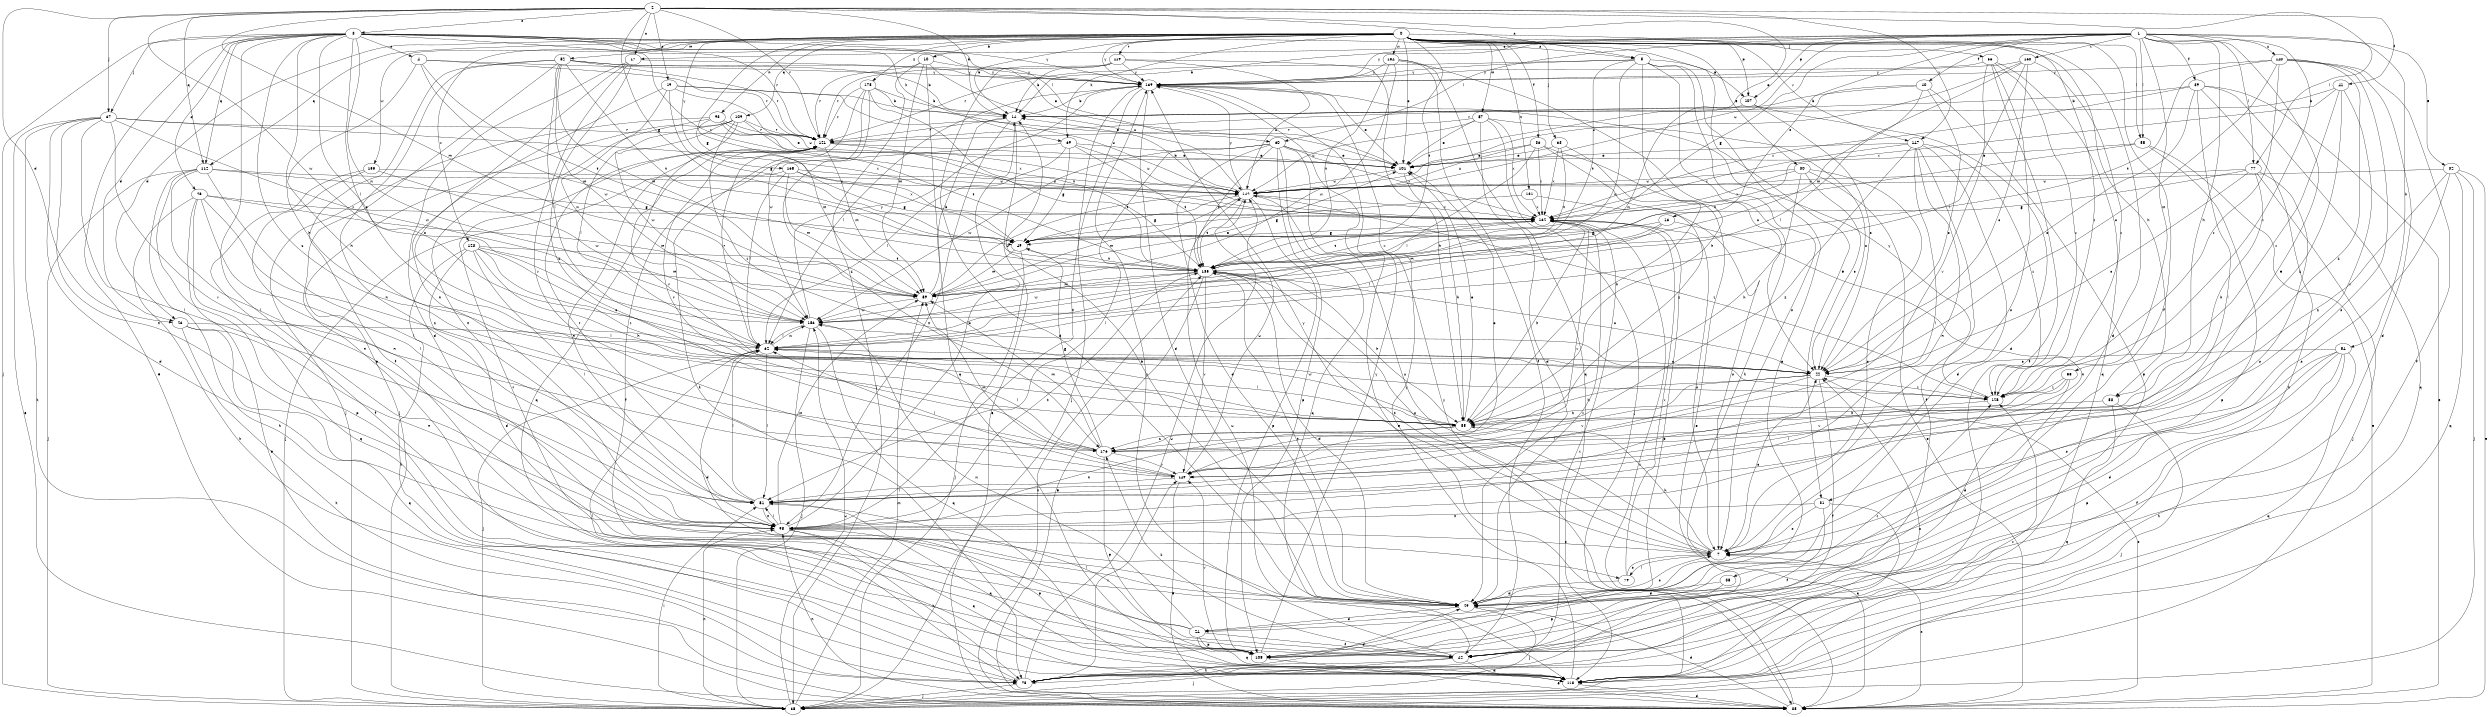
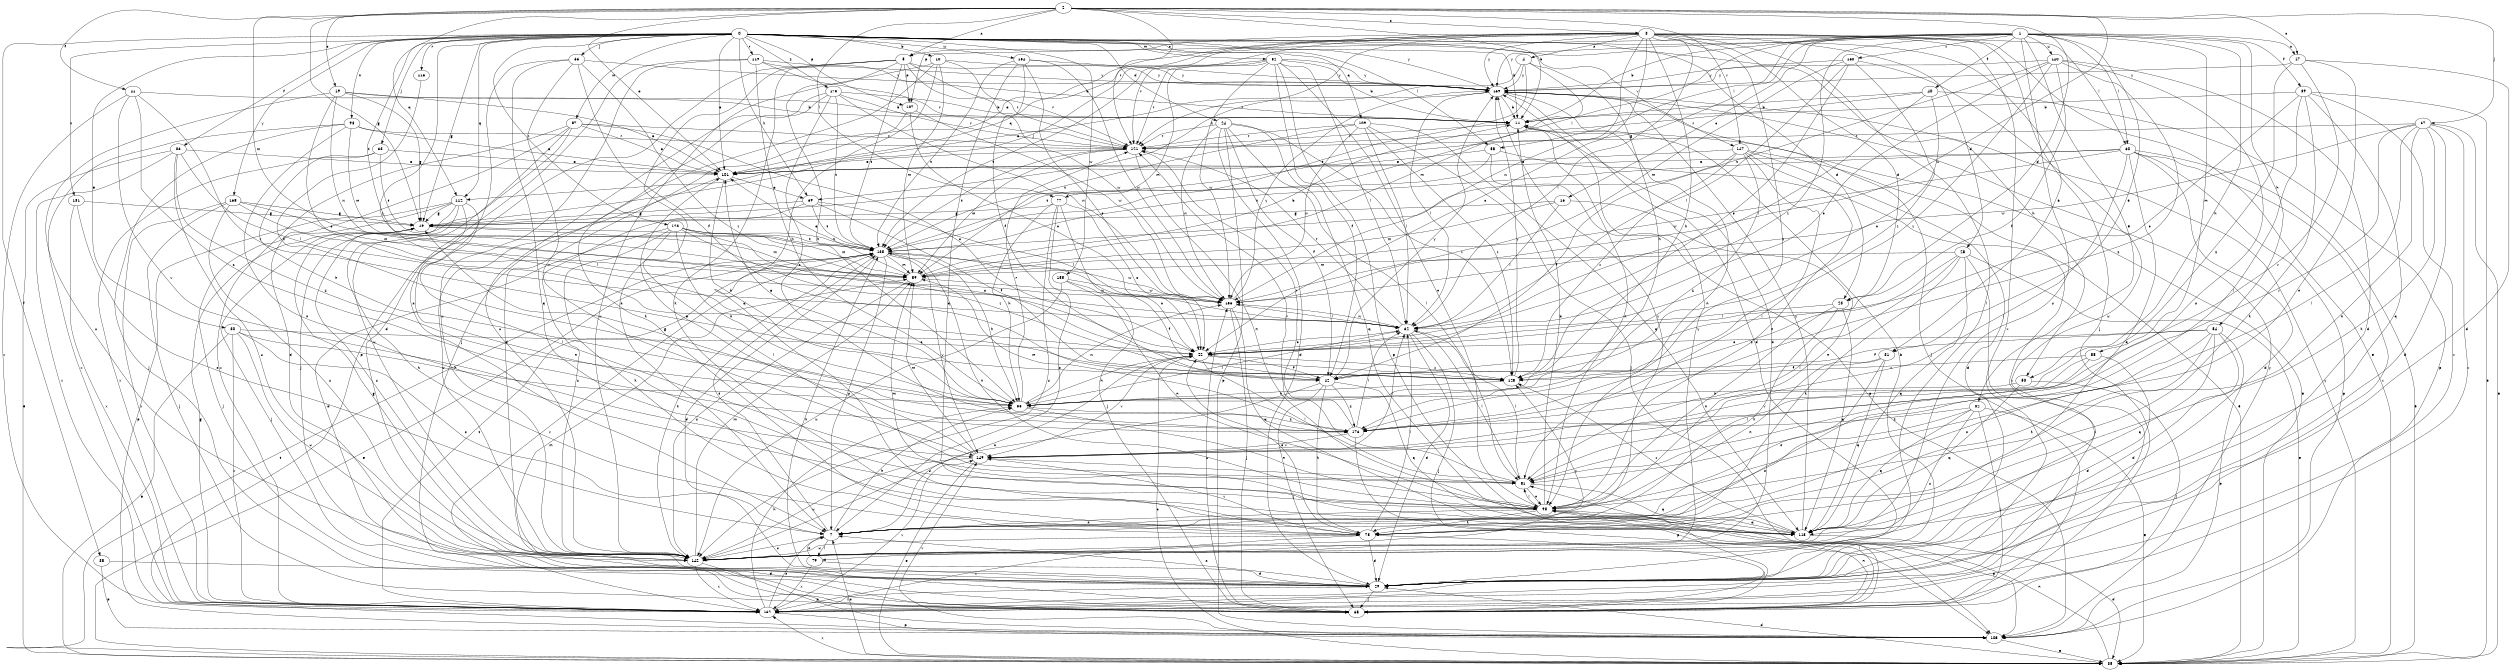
(210, 37) -> (1069, 114)
none -> (422, 75)
(1234, 156) -> (766, 187)
(180, 323) -> (1841, 304)
(1340, 618) -> (1290, 386)
